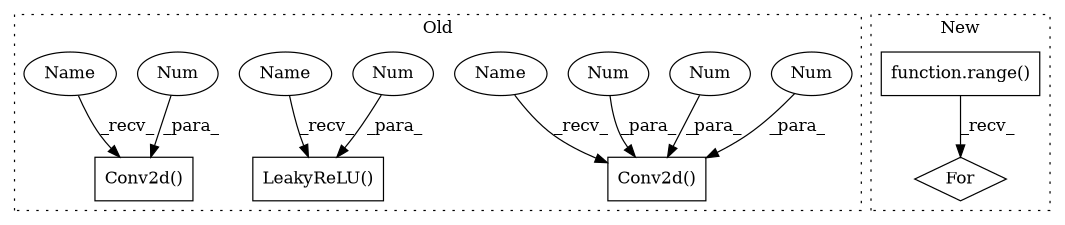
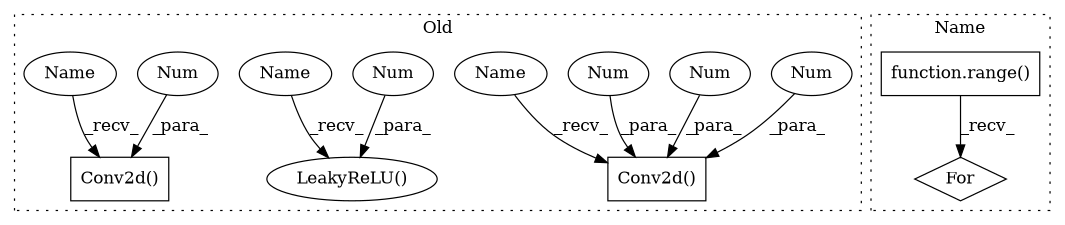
(961, 28) -> (961, 28)
(318, 179) -> (352, 179)
